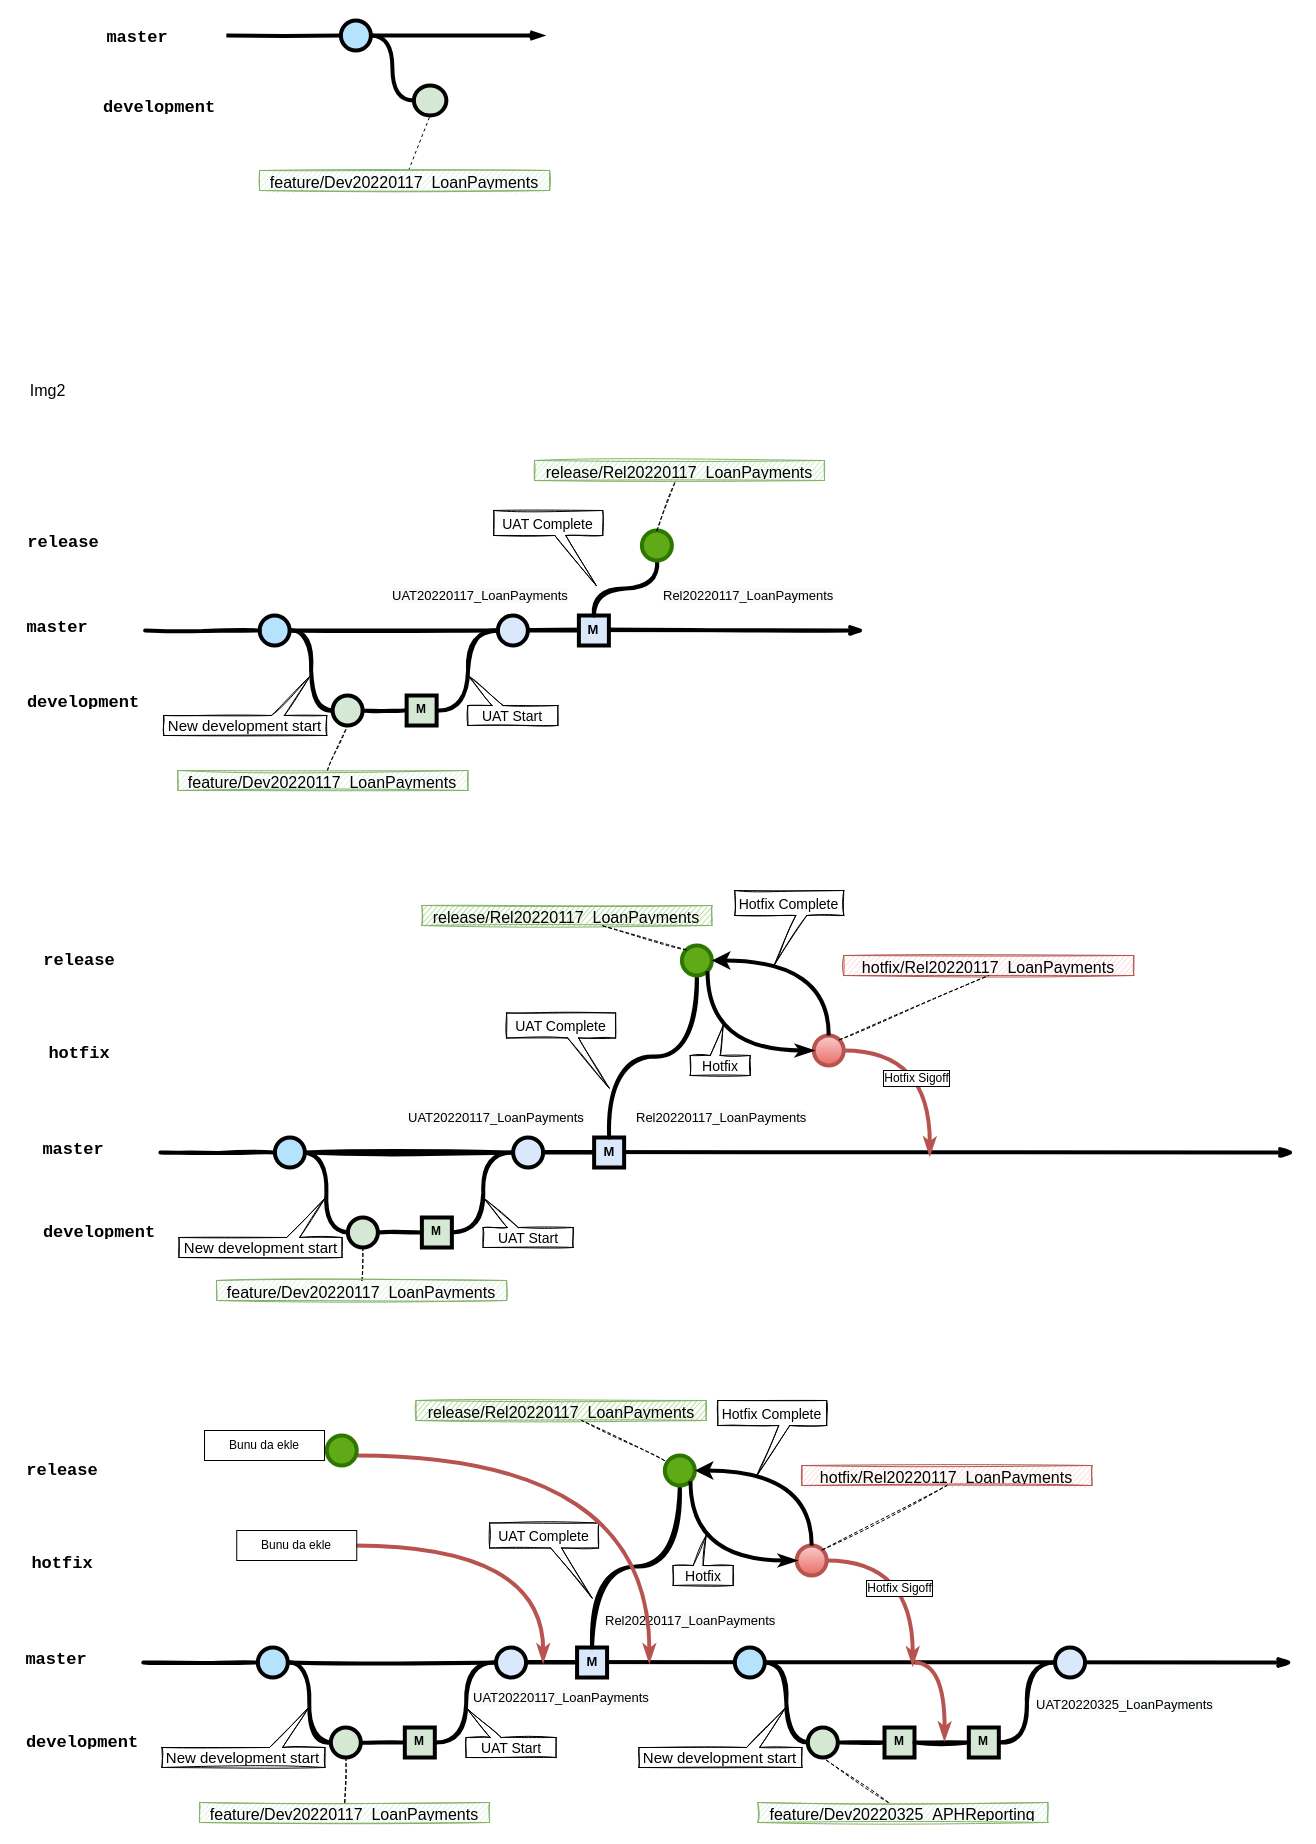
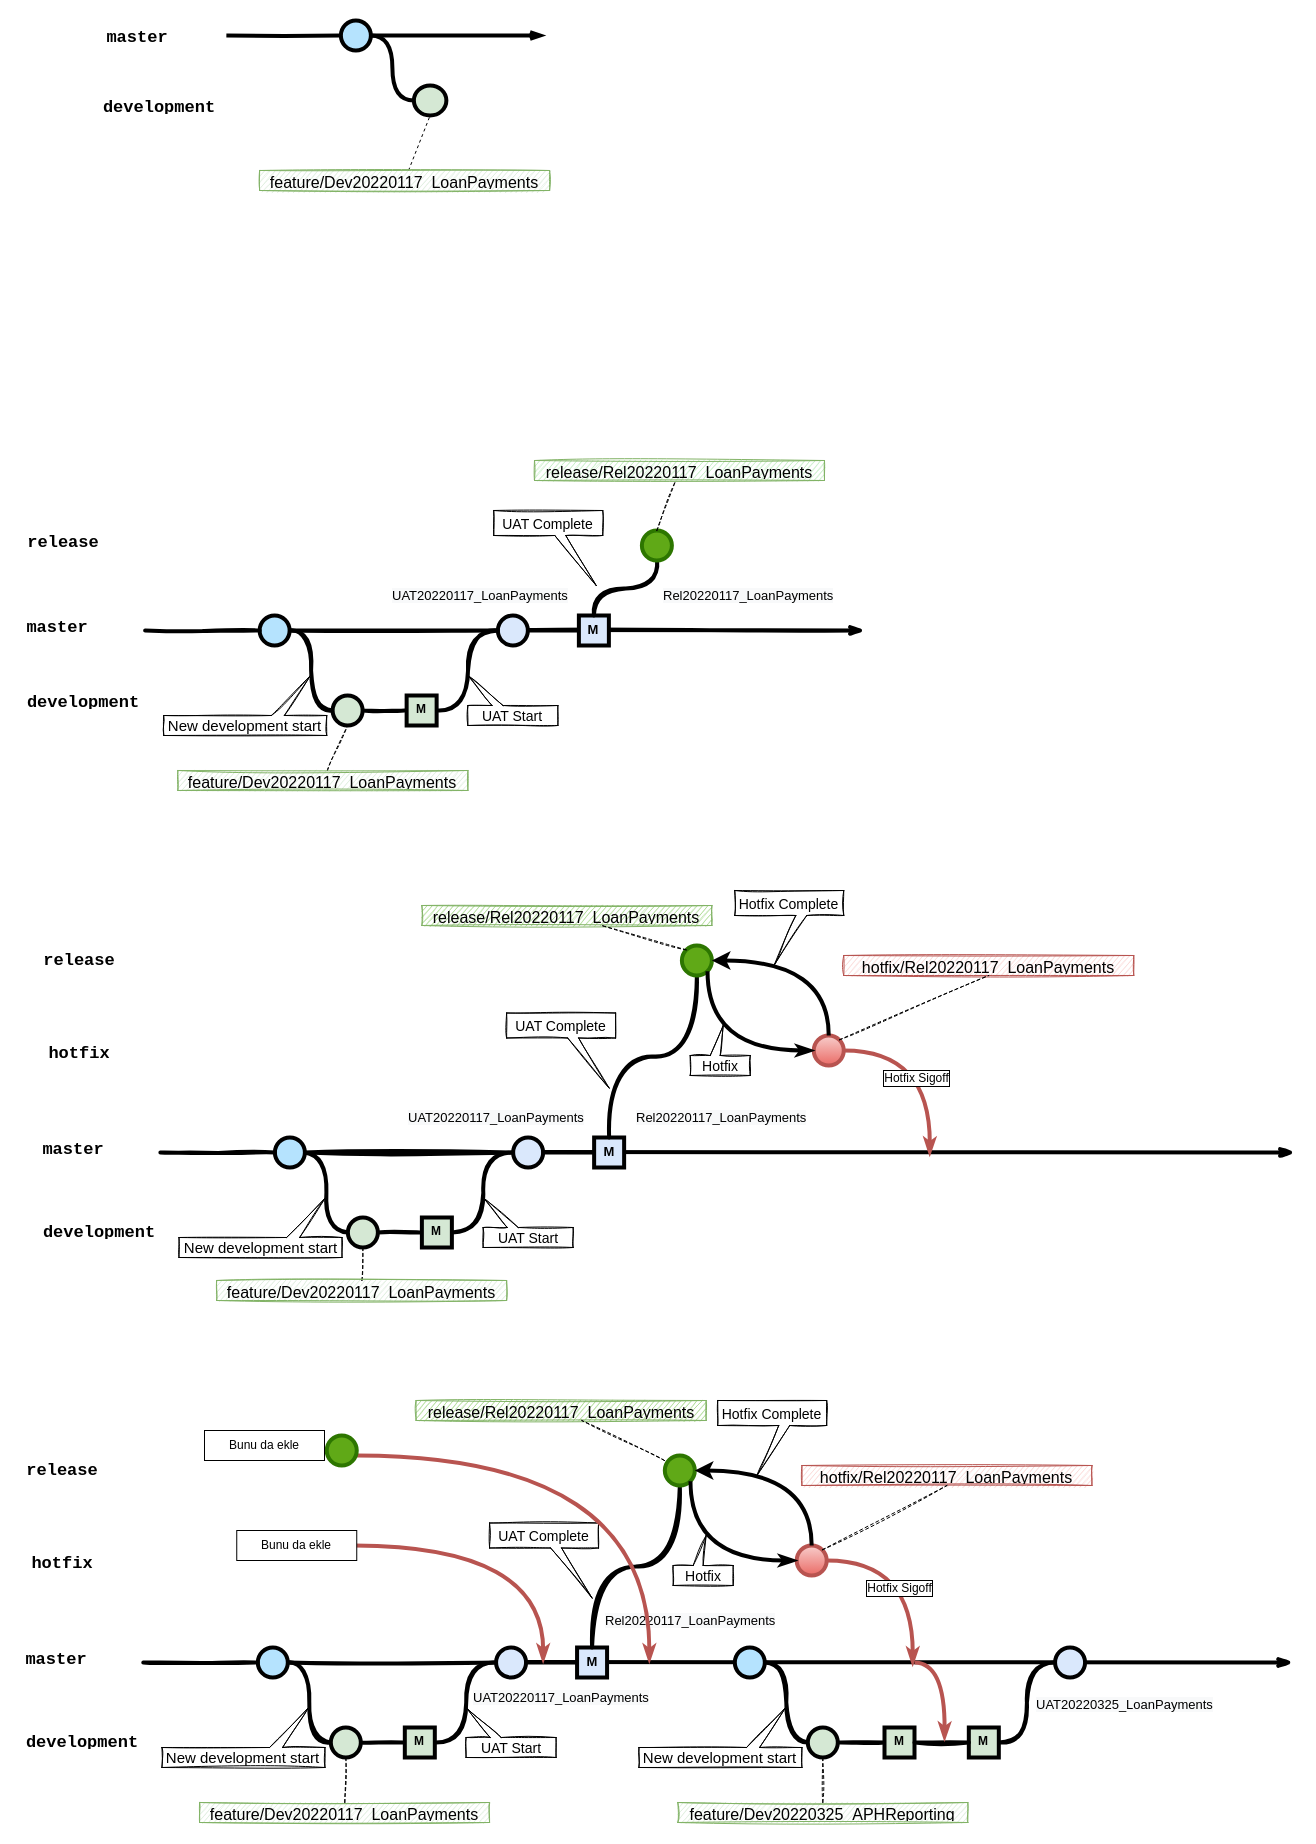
(48, 391) -> none
(903, 1813) -> (823, 1813)
